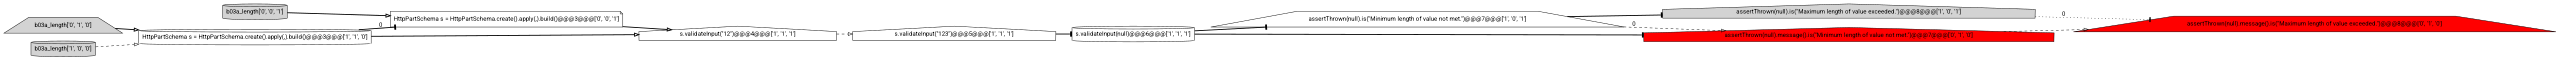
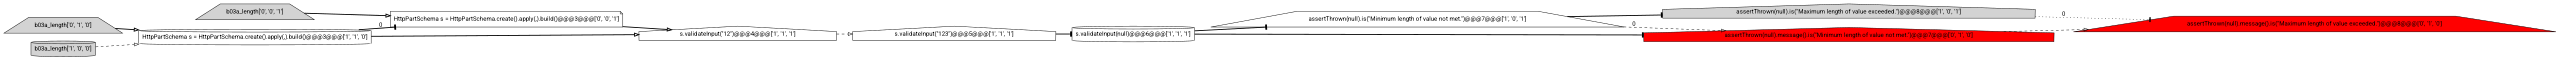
(255, 12) -> (255, 12)
